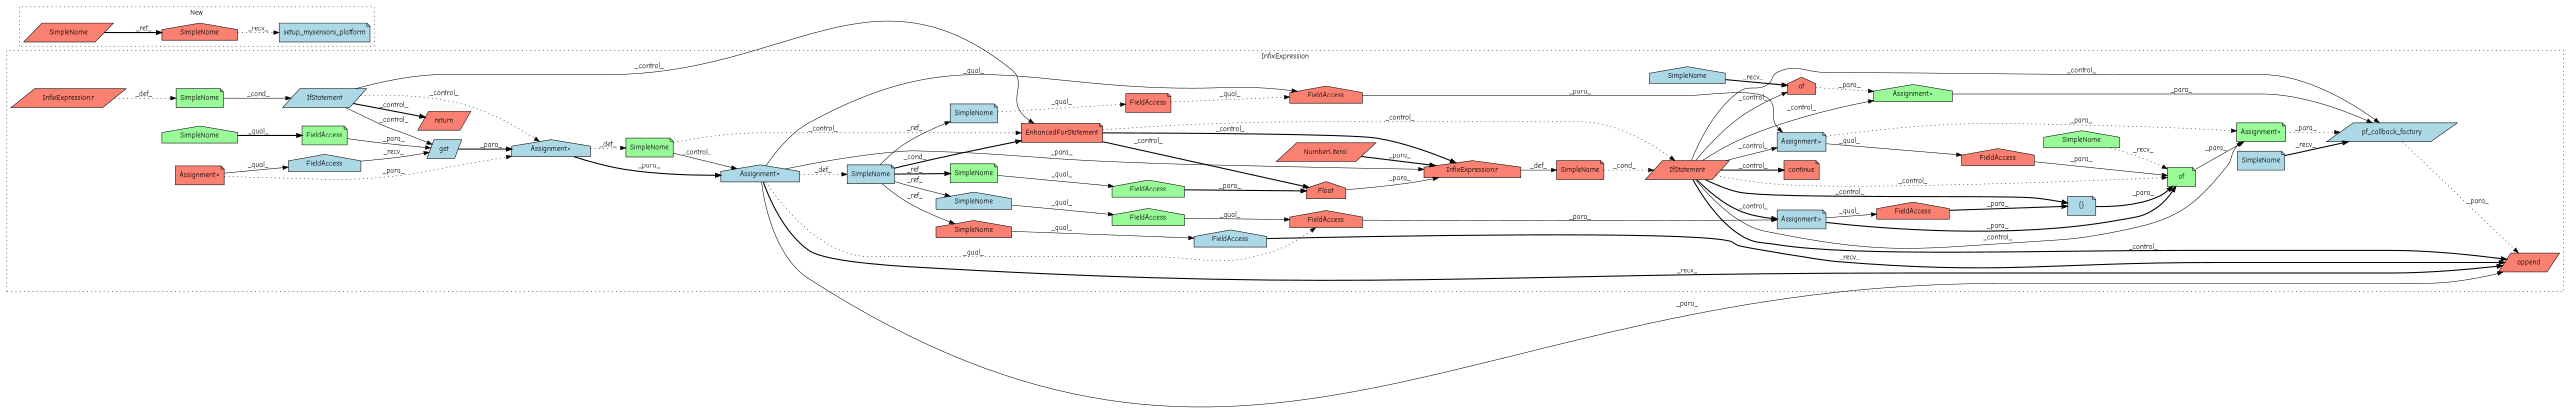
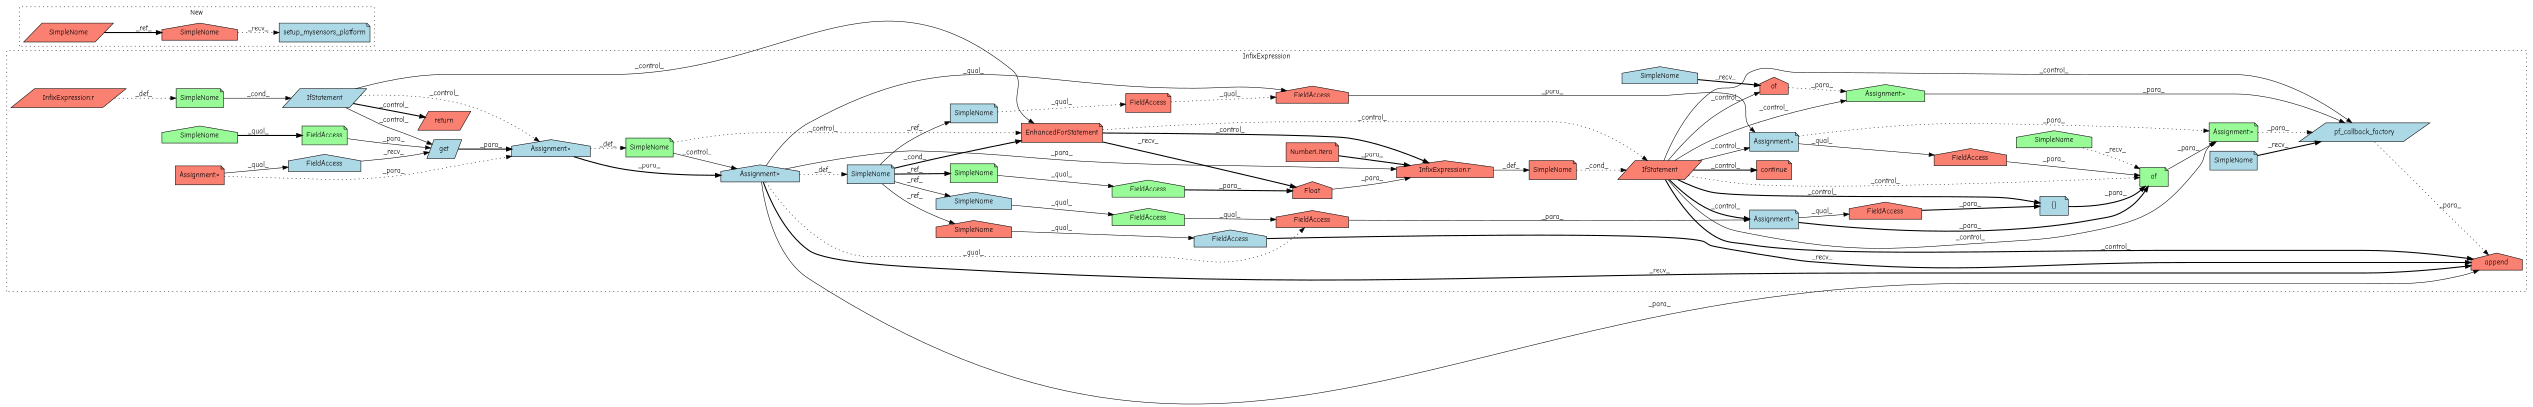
(1148, 141) -> (1148, 141)
(1326, 152) -> (1312, 152)
(2529, 262) -> (2497, 262)
